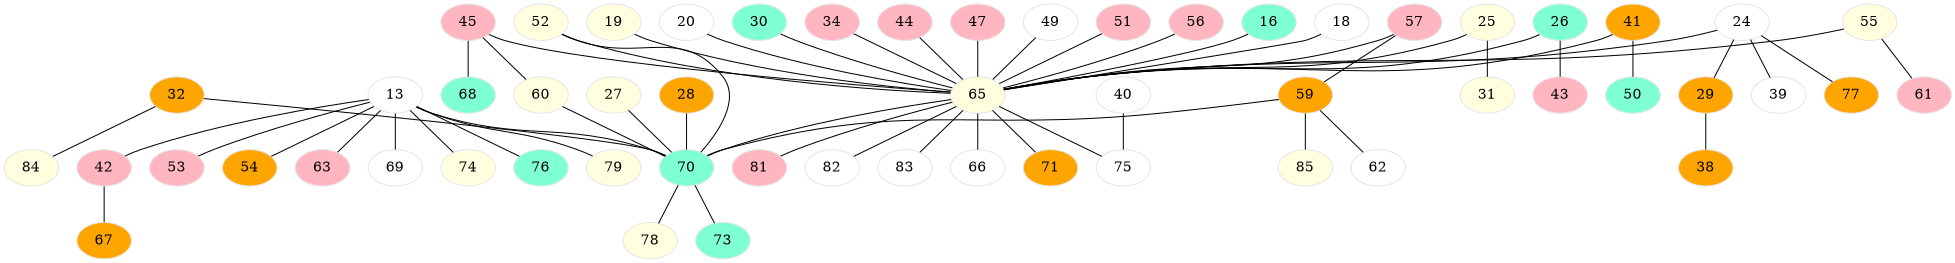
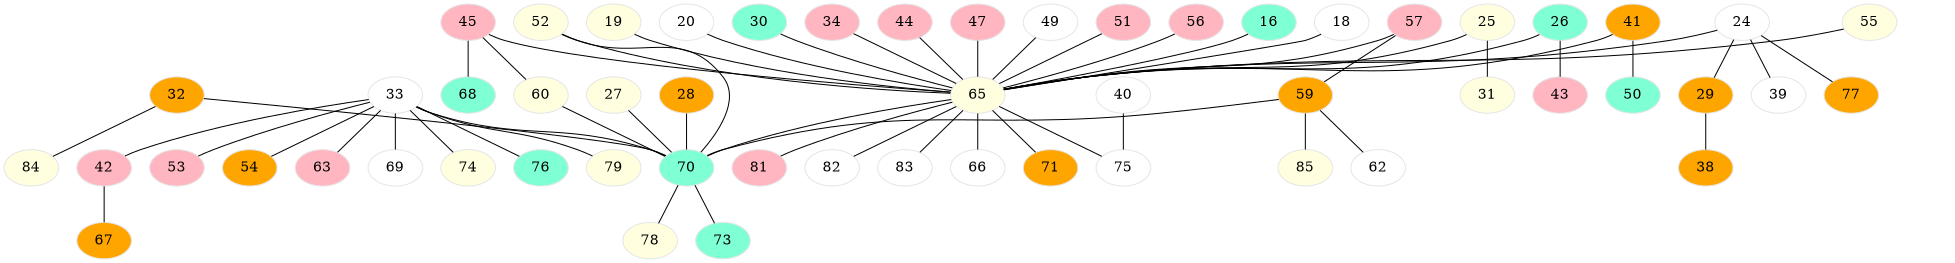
(395, 95) -> (395, 95)
(1924, 95) -> none
